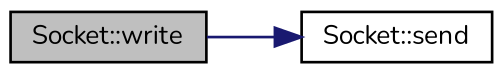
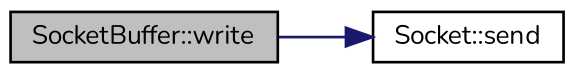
(108, 37) -> (144, 37)
